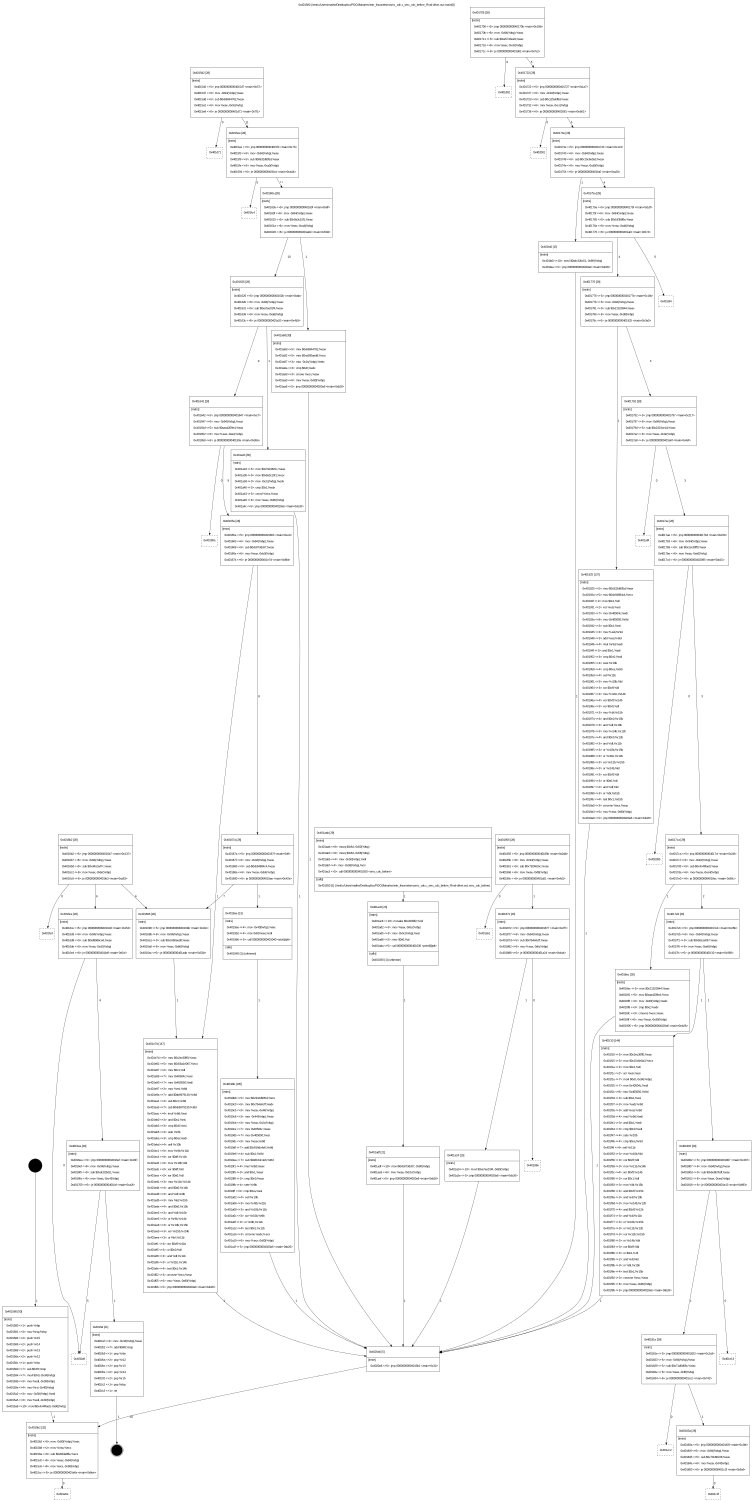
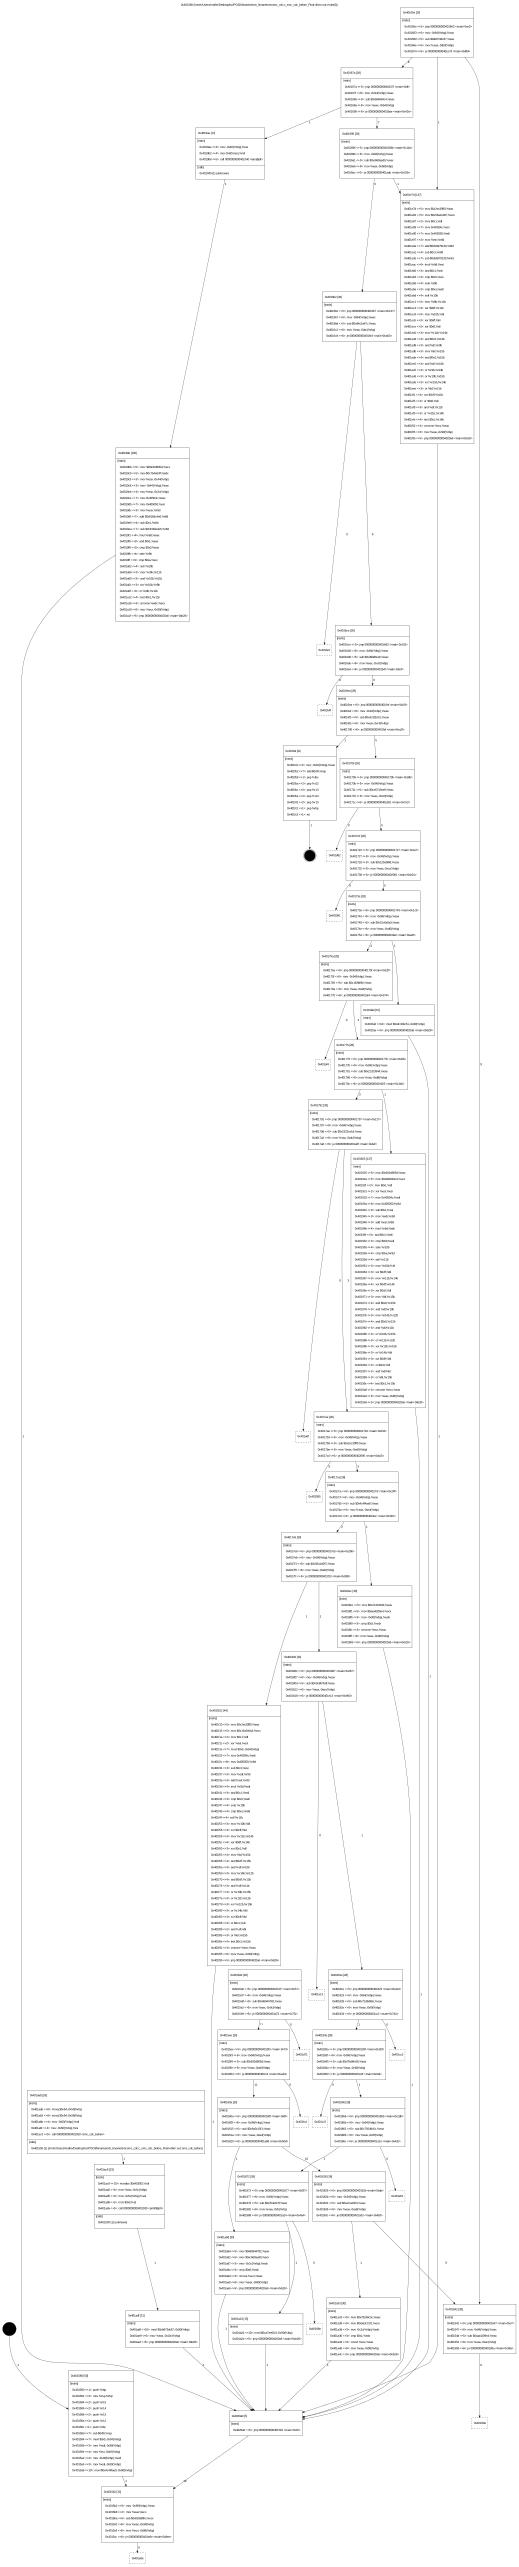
(223, 480) -> (480, 1178)
(133, 896) -> (368, 234)
(90, 1271) -> (375, 746)
none -> (358, 2087)
